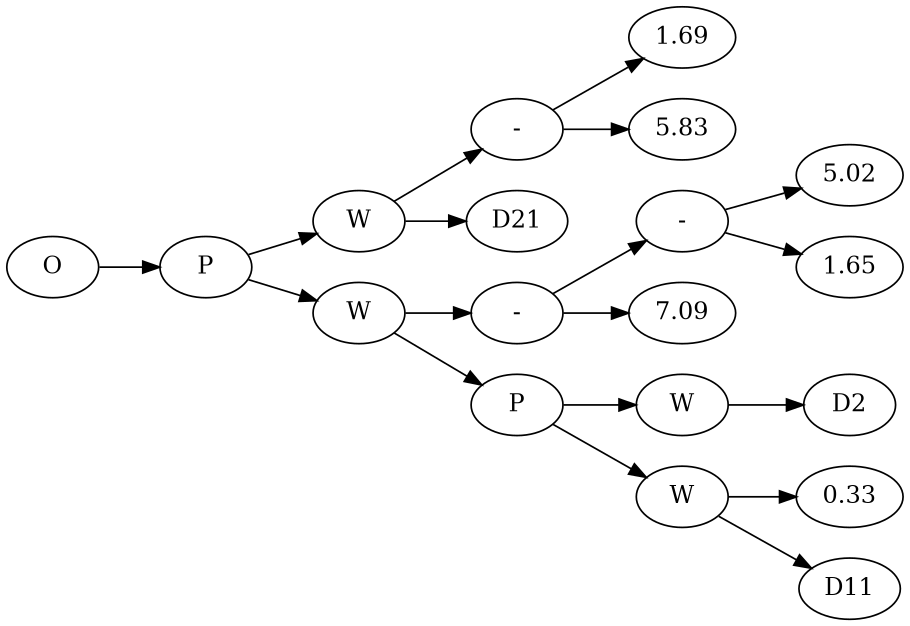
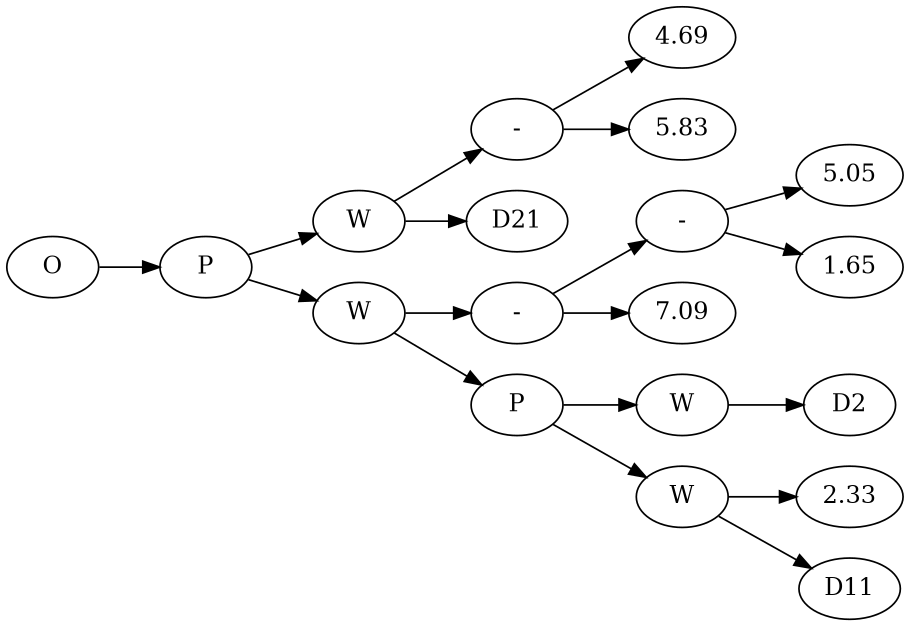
(682, 37) -> (682, 37)
(850, 175) -> (850, 175)
(850, 497) -> (850, 497)
